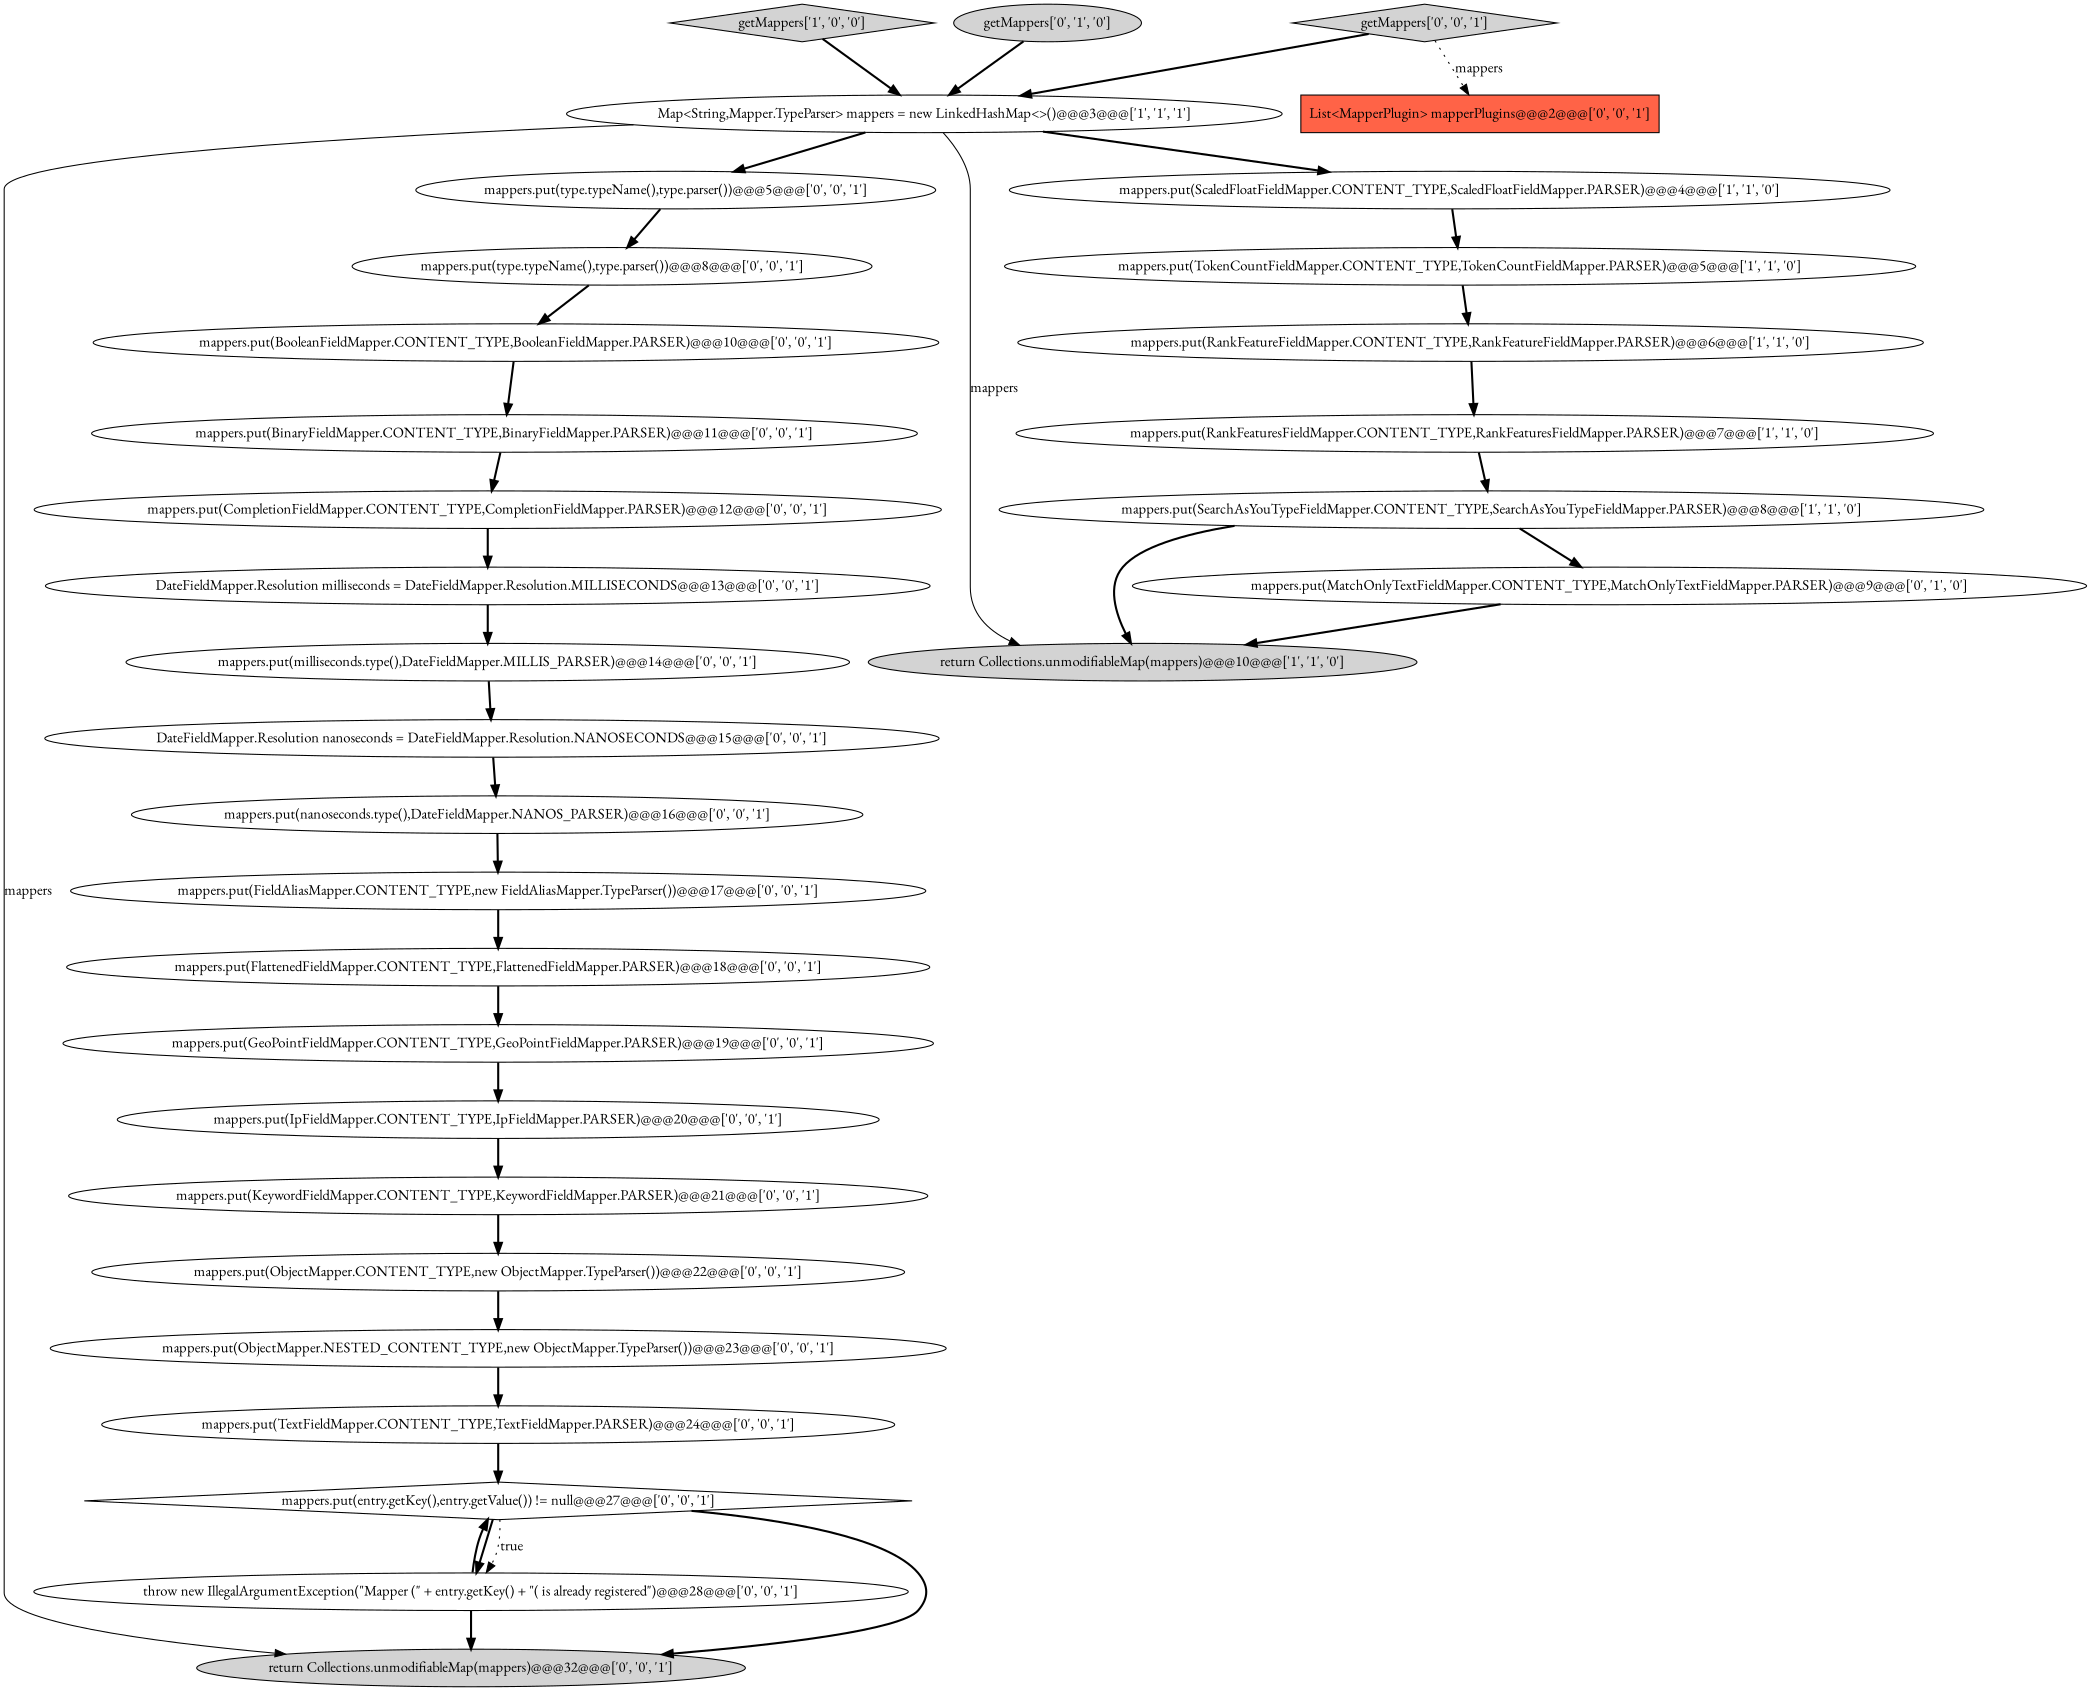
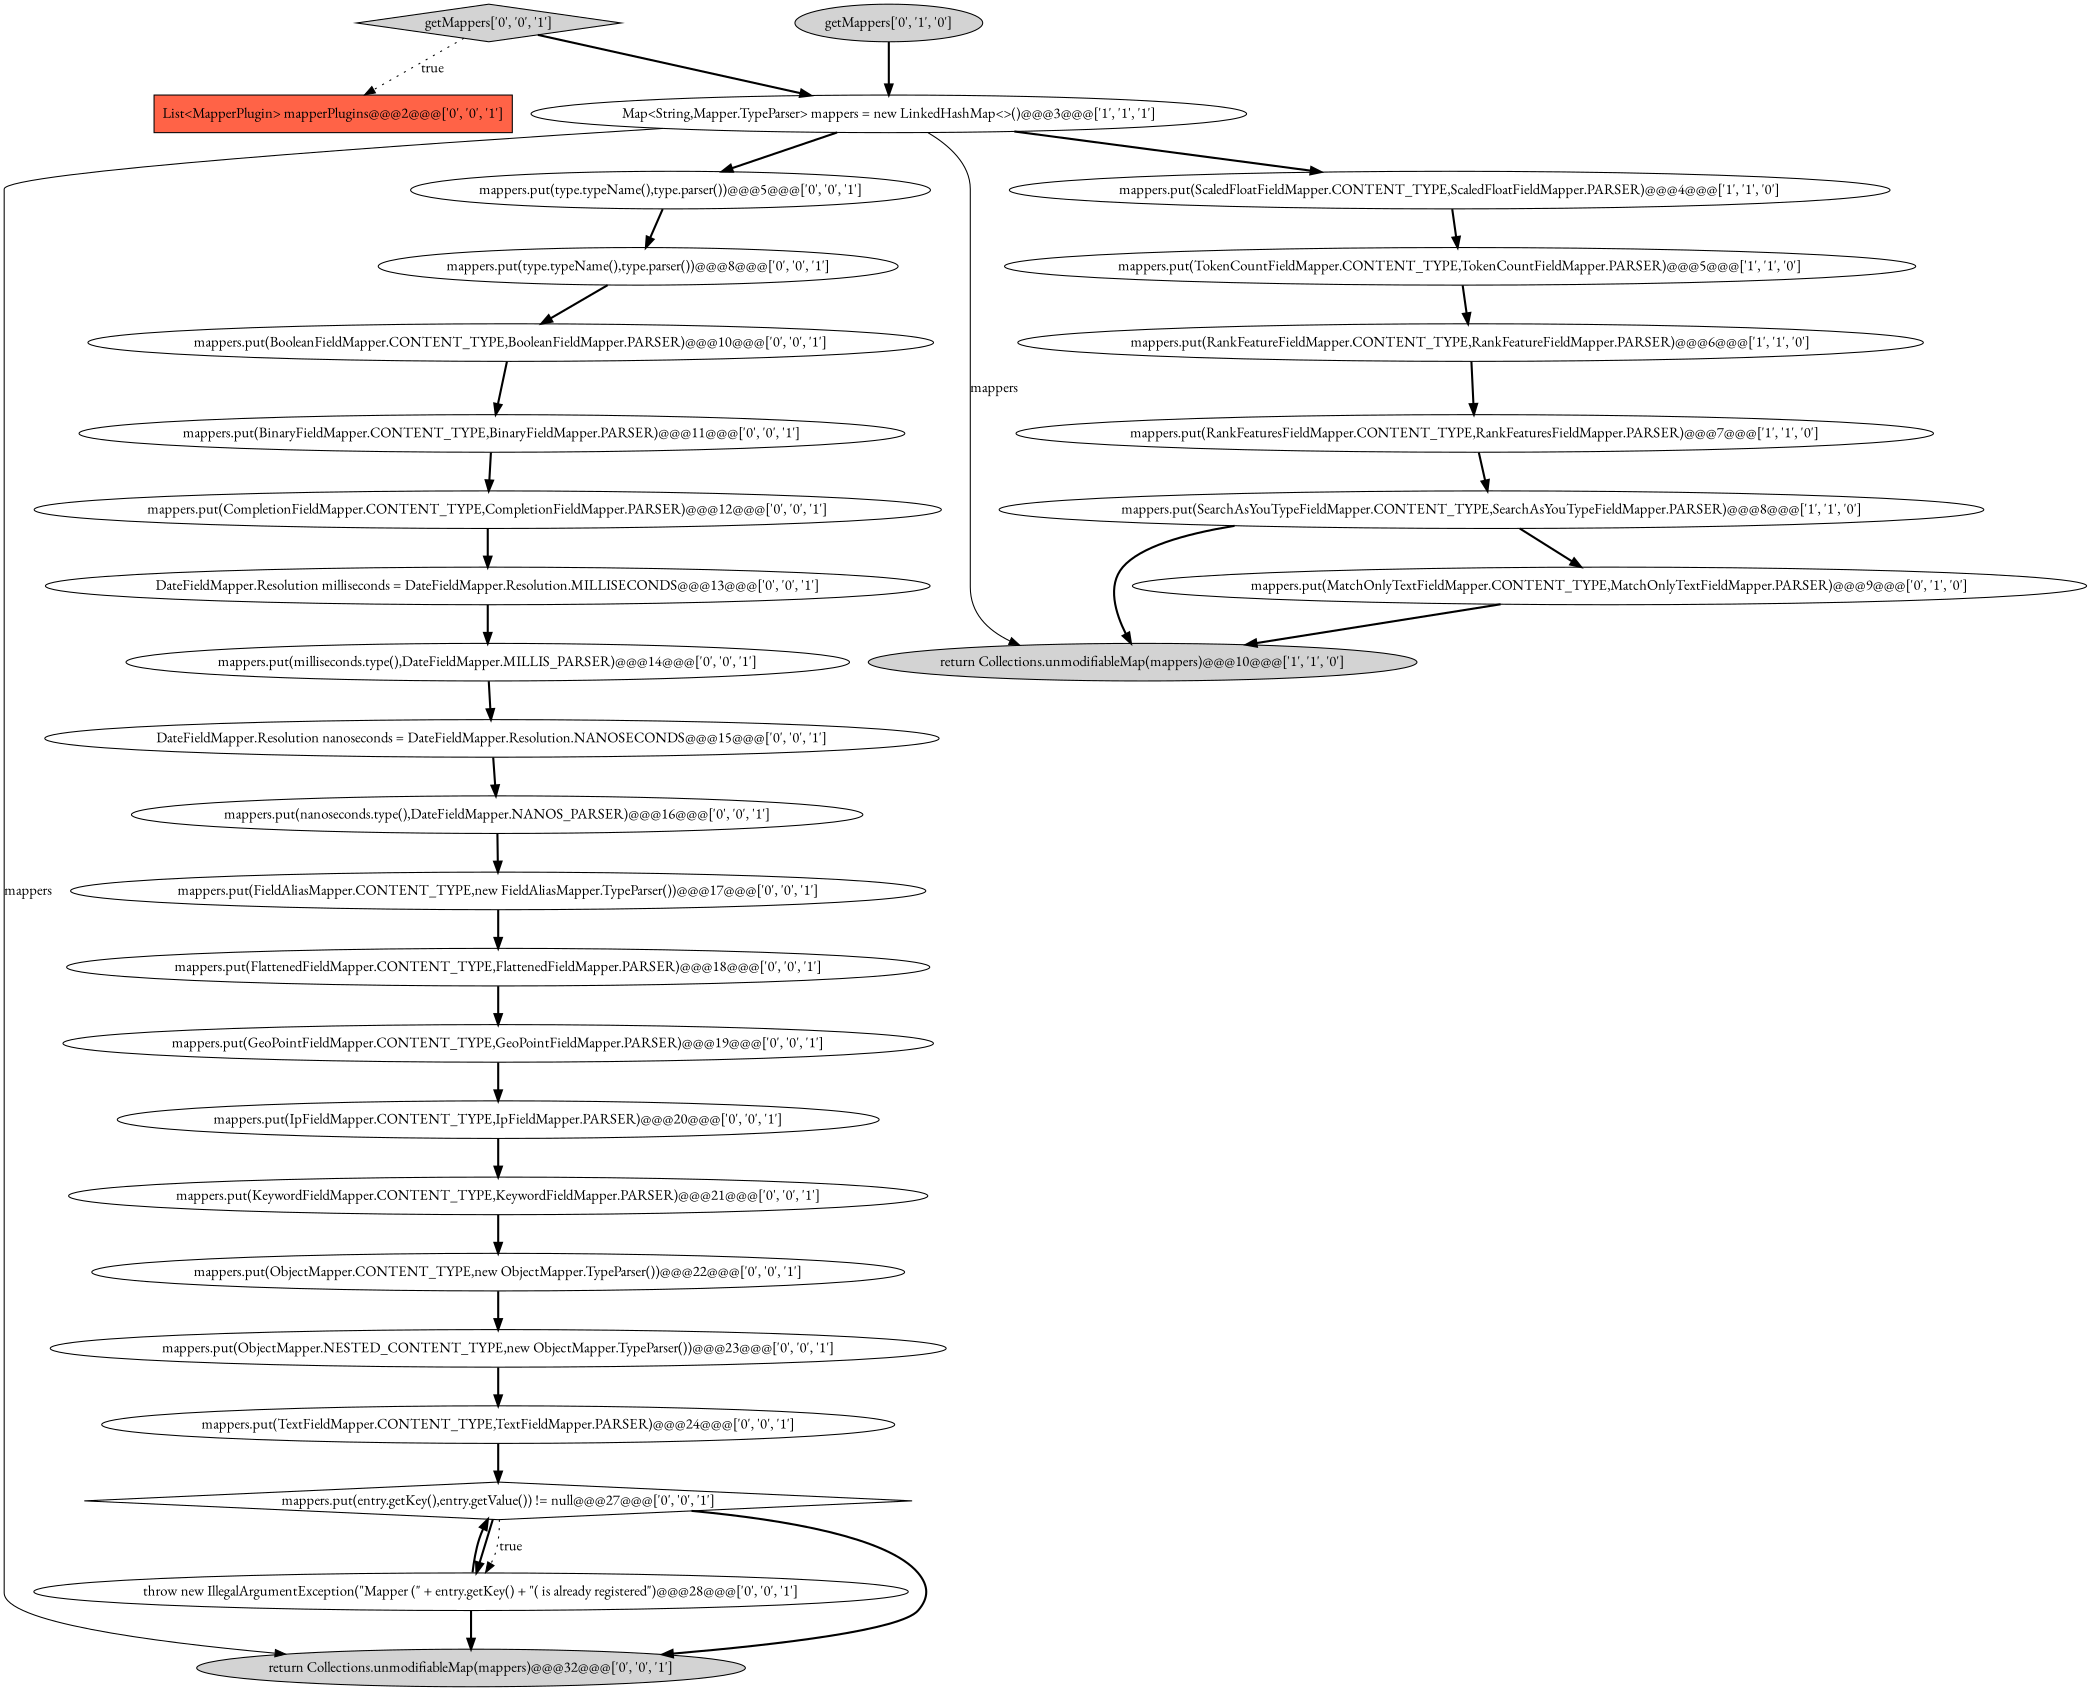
(802, 23) -> none
(1479, 68) -> (432, 68)
